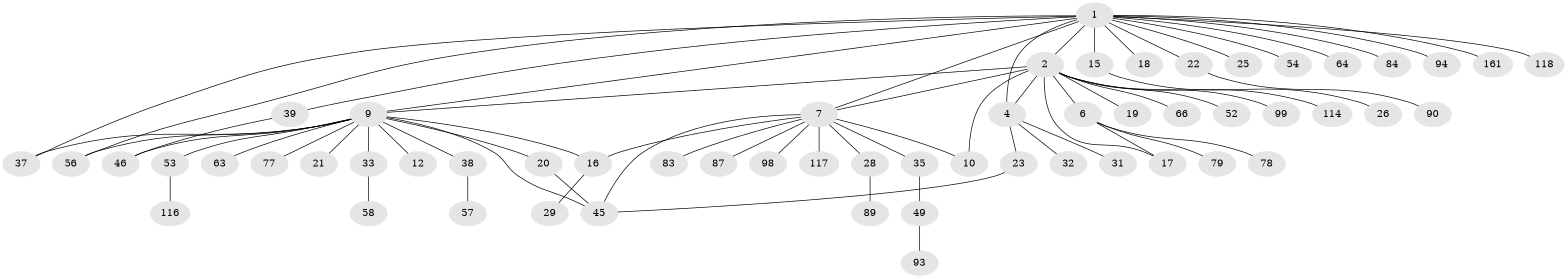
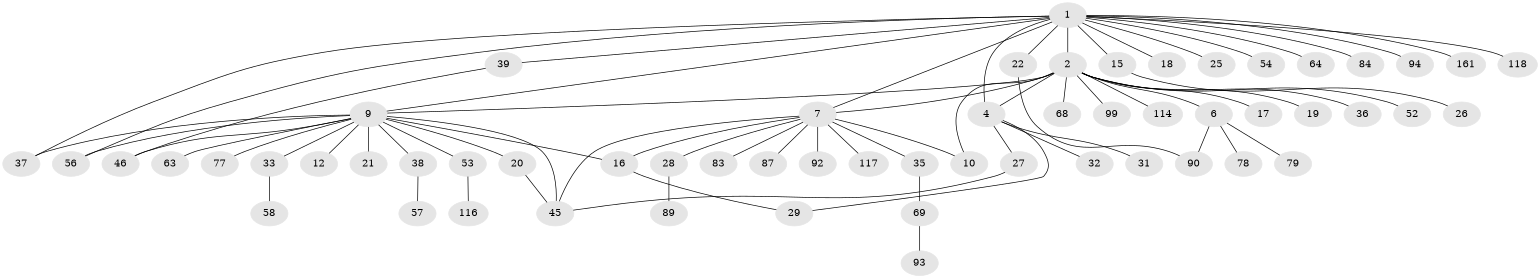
none -> (1062, 114)
(1182, 114) -> (1363, 114)
(1125, 139) -> (1204, 139)
(768, 164) -> (818, 164)
(1019, 164) -> (1019, 164)
none -> (968, 190)
(920, 214) -> (920, 214)
